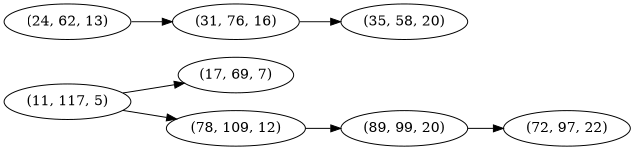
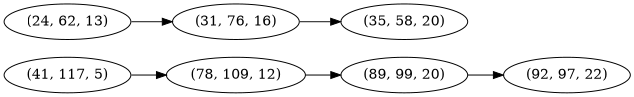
(236, 75) -> none
(67, 102) -> (67, 75)
(567, 128) -> (567, 75)
